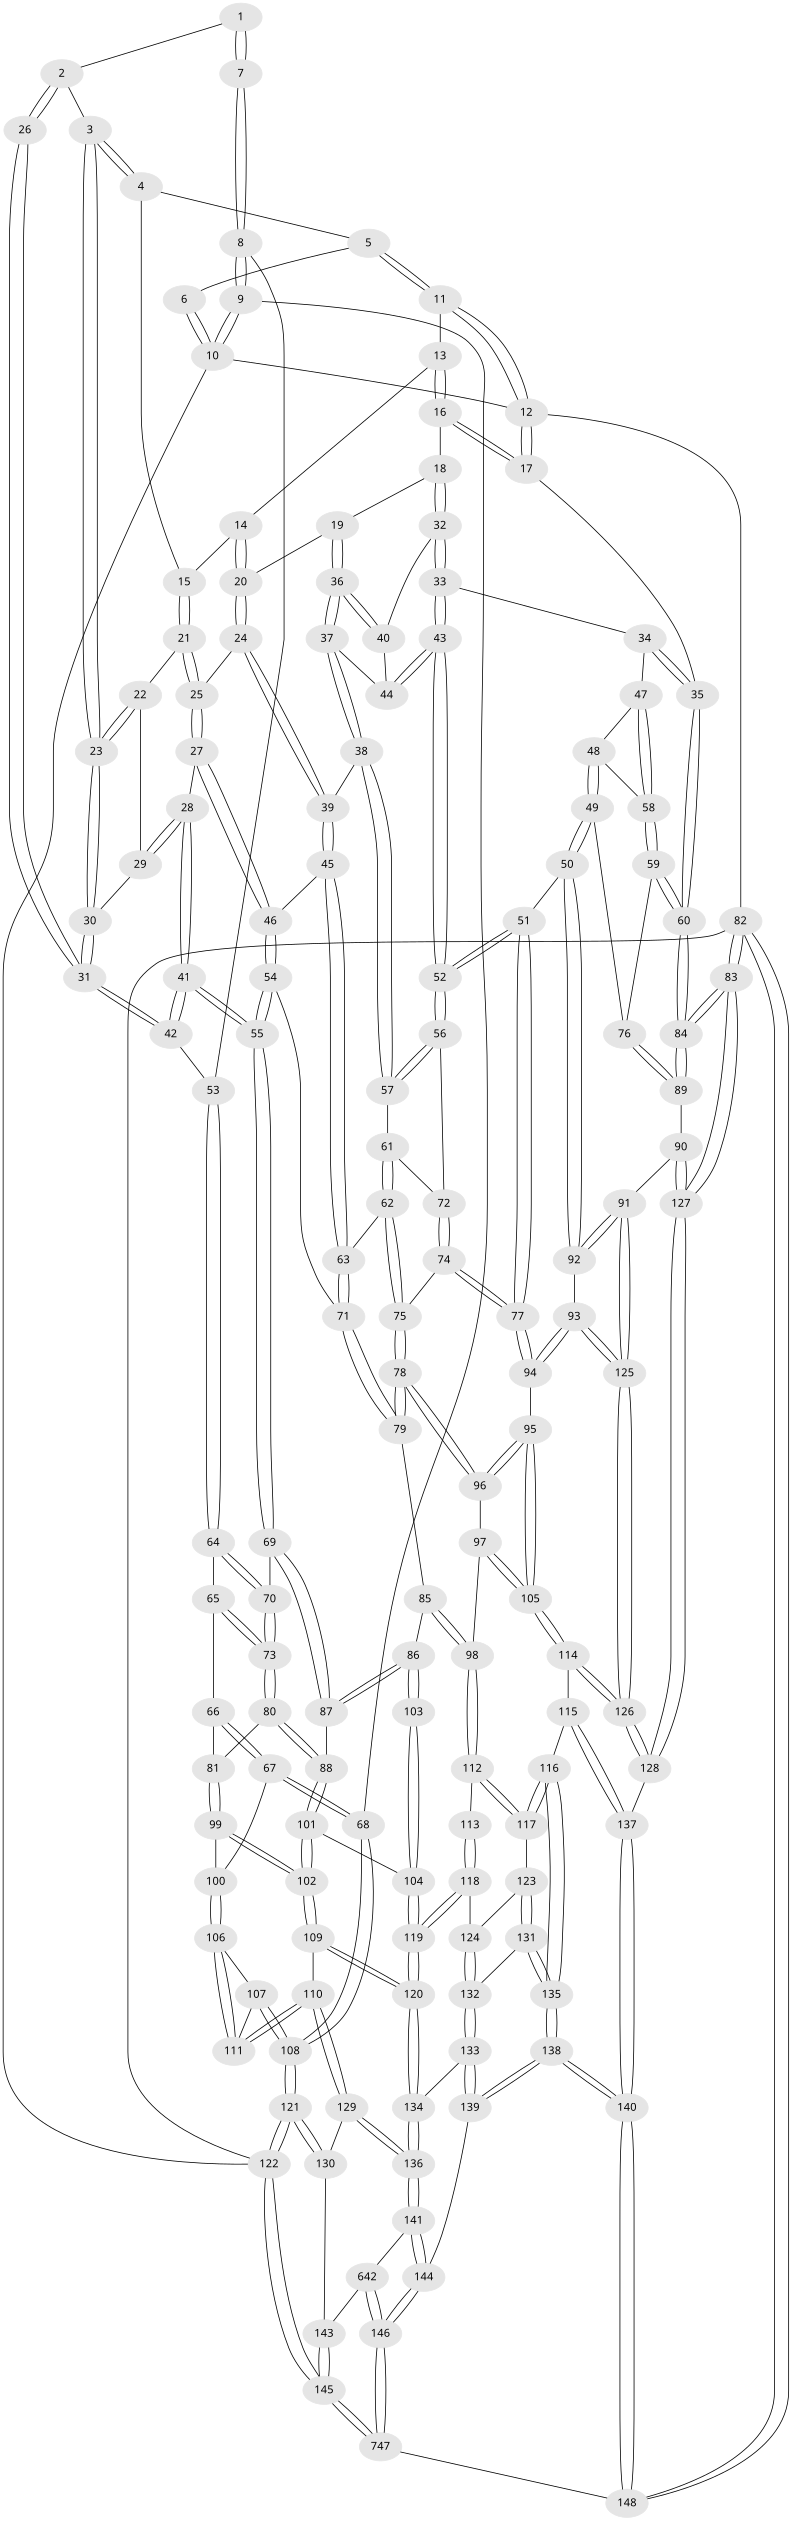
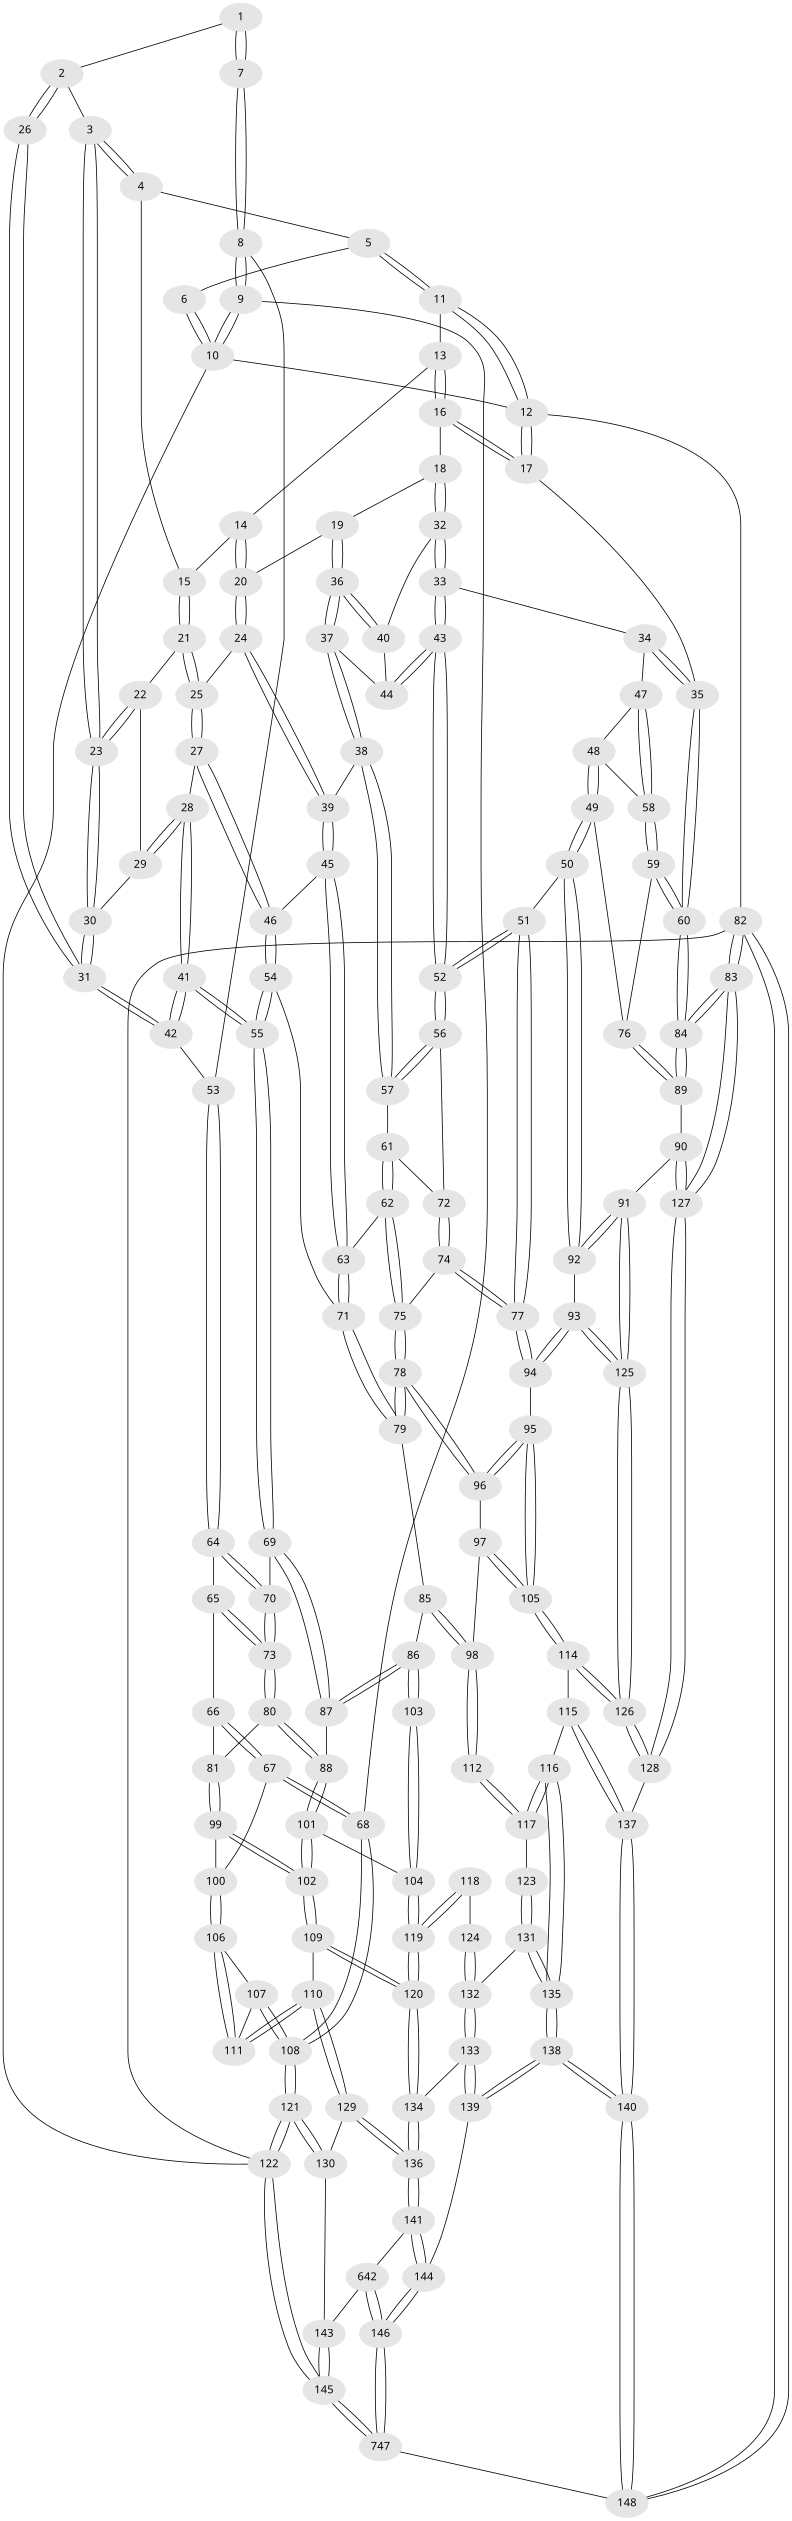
(470, 1825) -> none
(498, 1910) -> none
